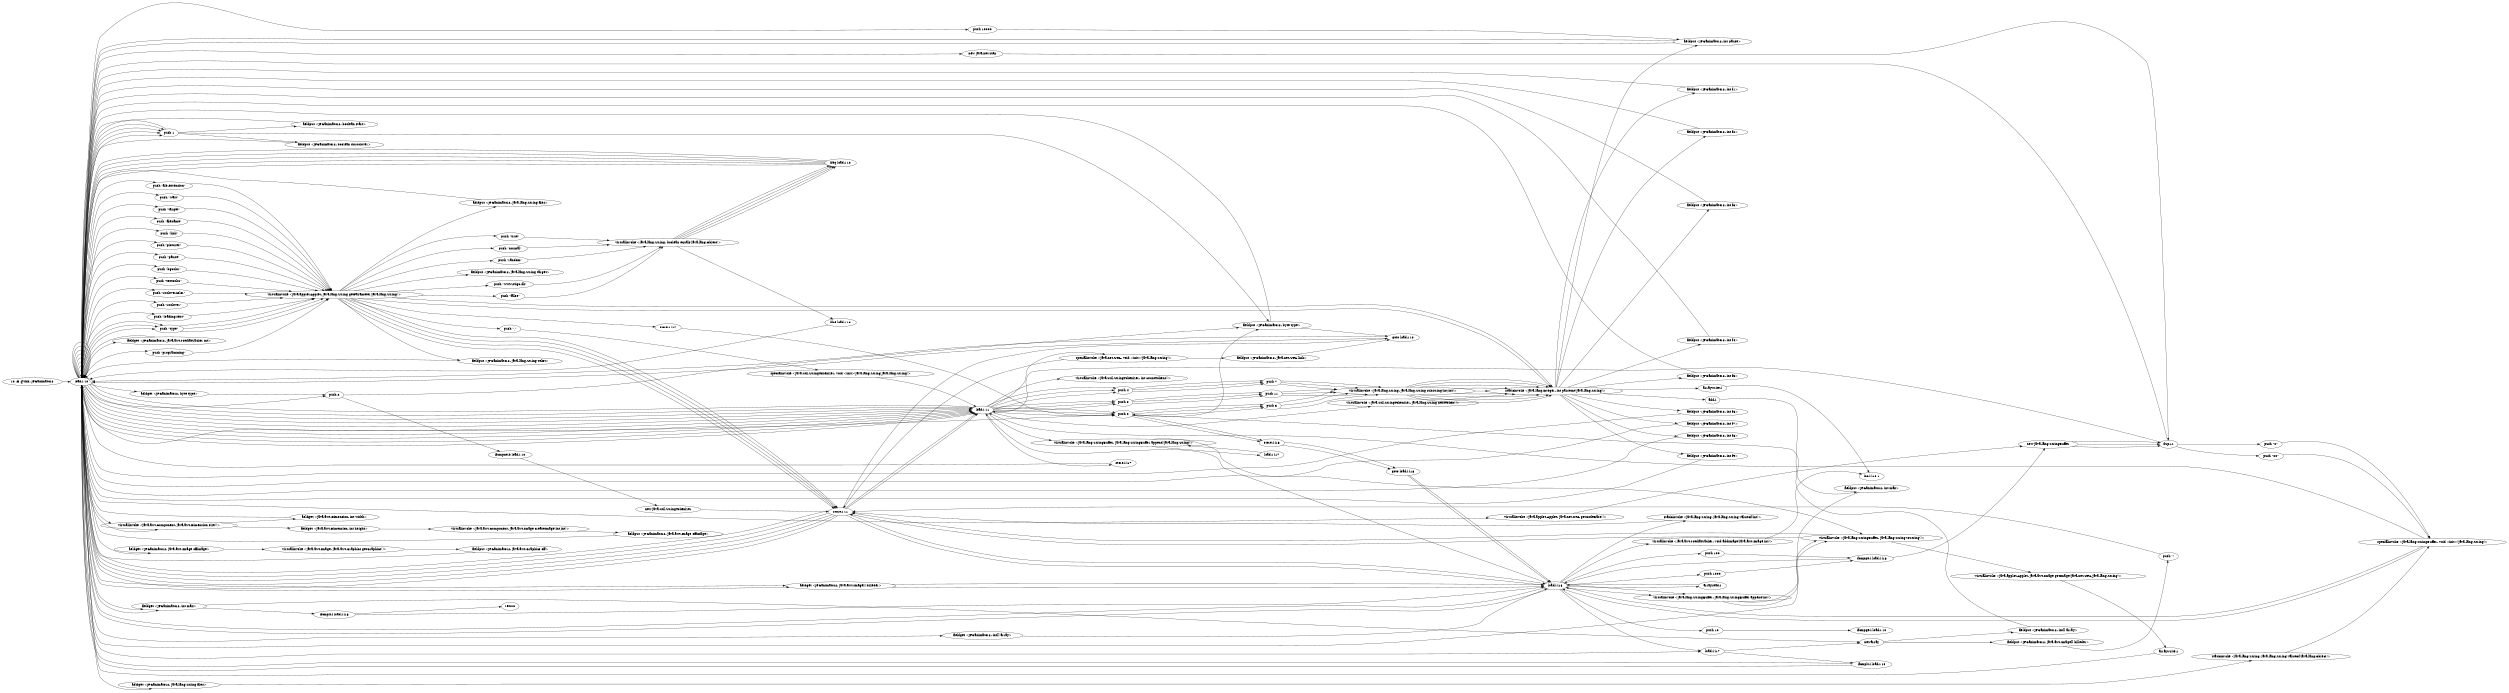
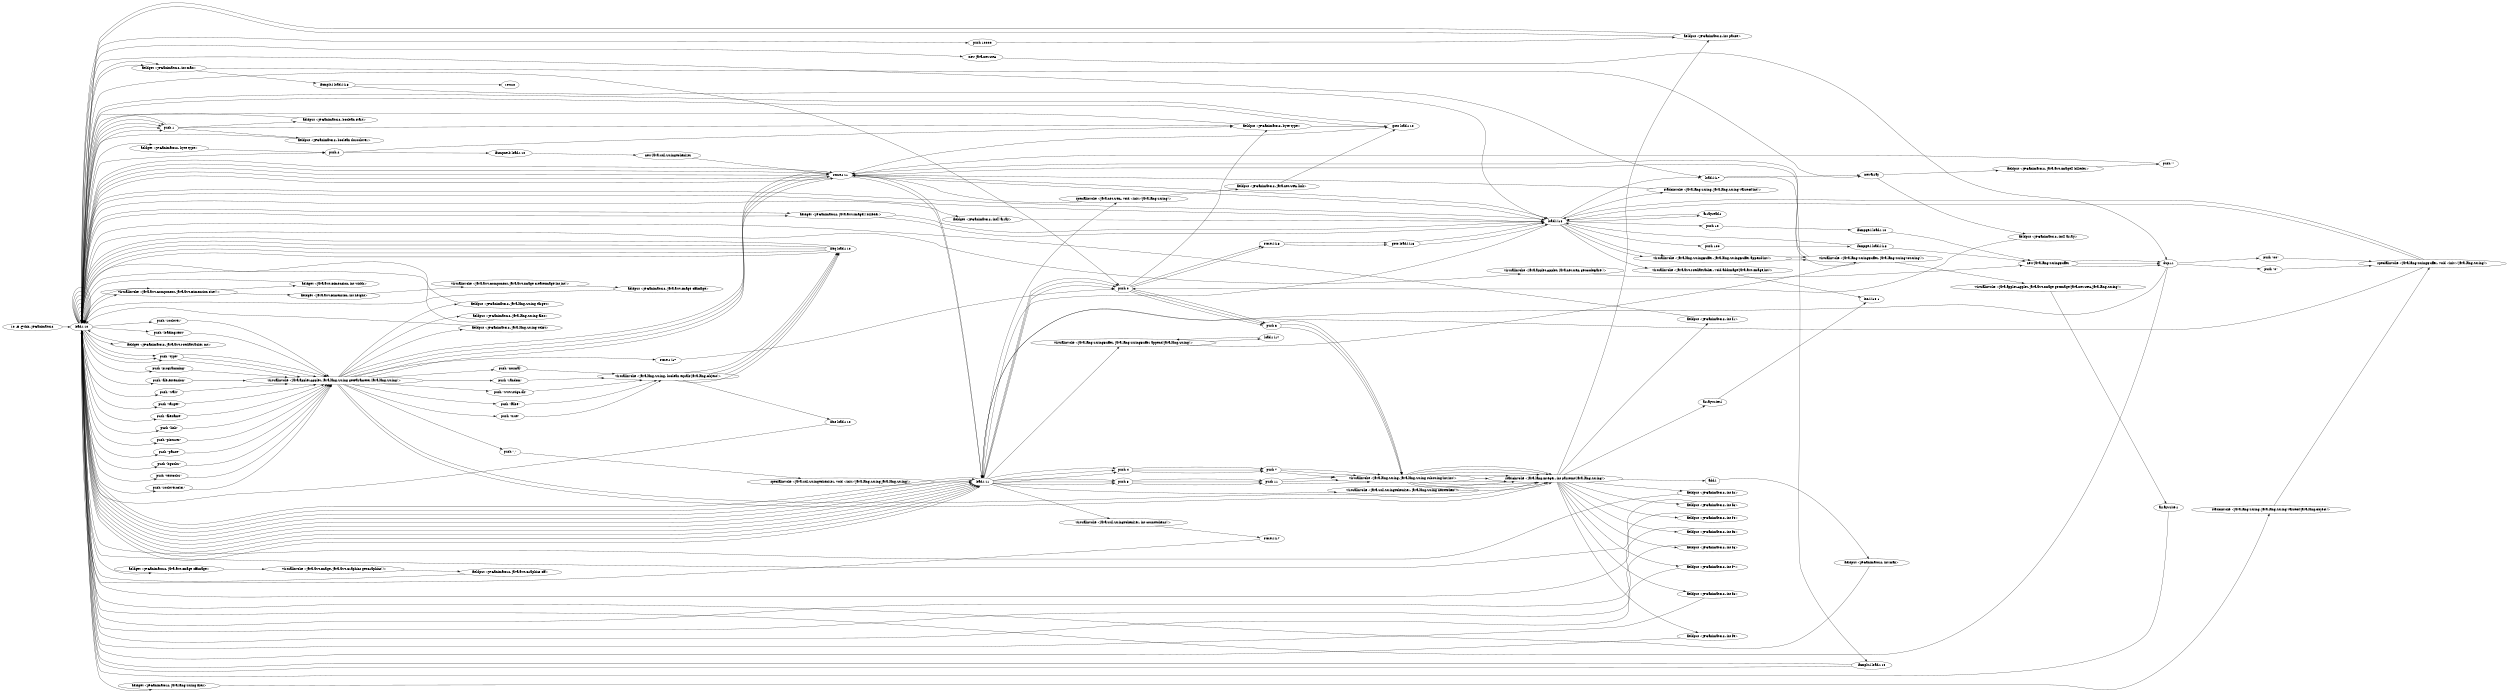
none -> (1960, 245)
none -> (273, 270)
(1039, 459) -> (1206, 532)
(1712, 574) -> none
